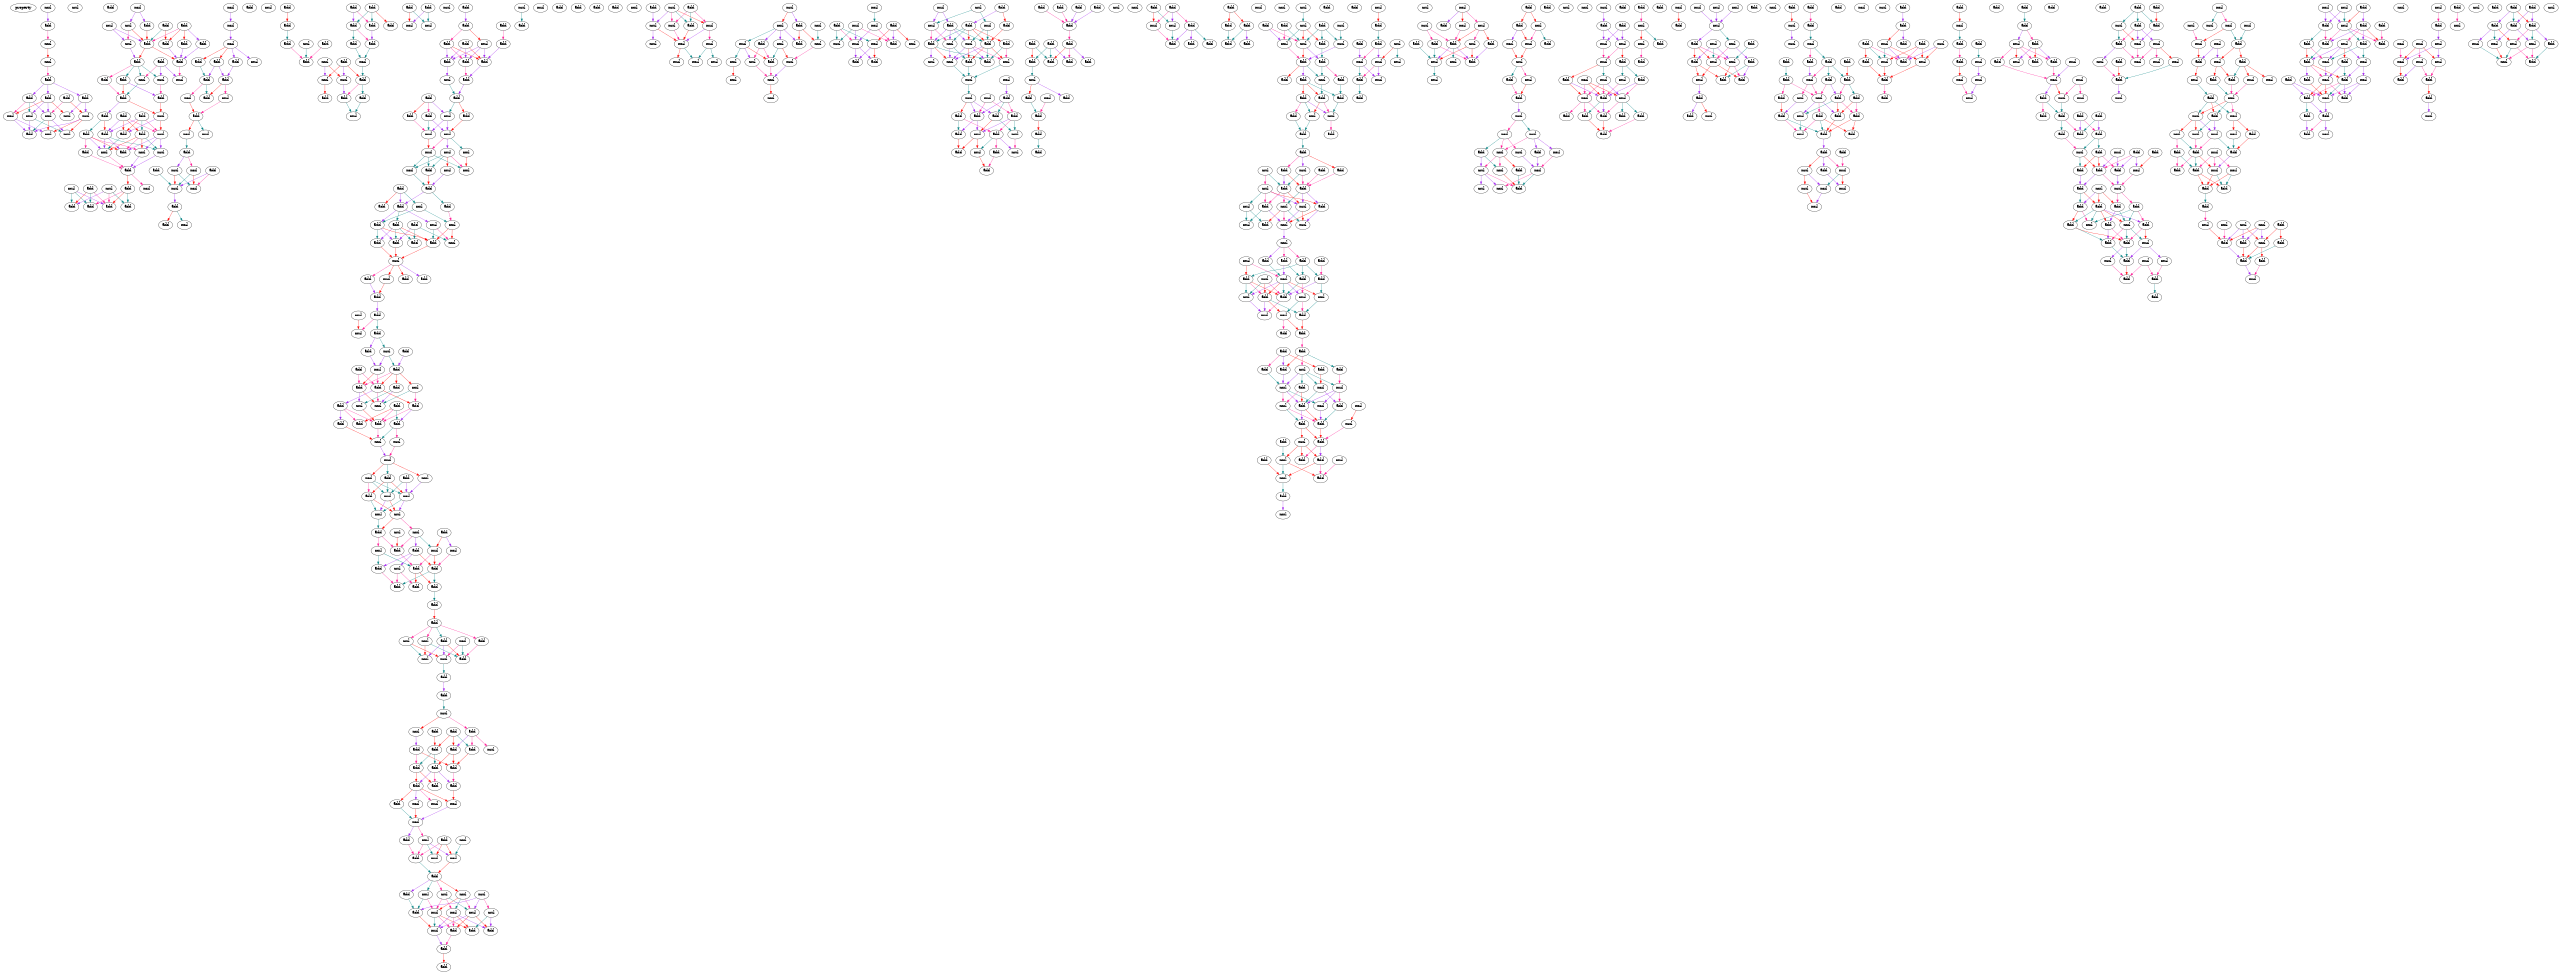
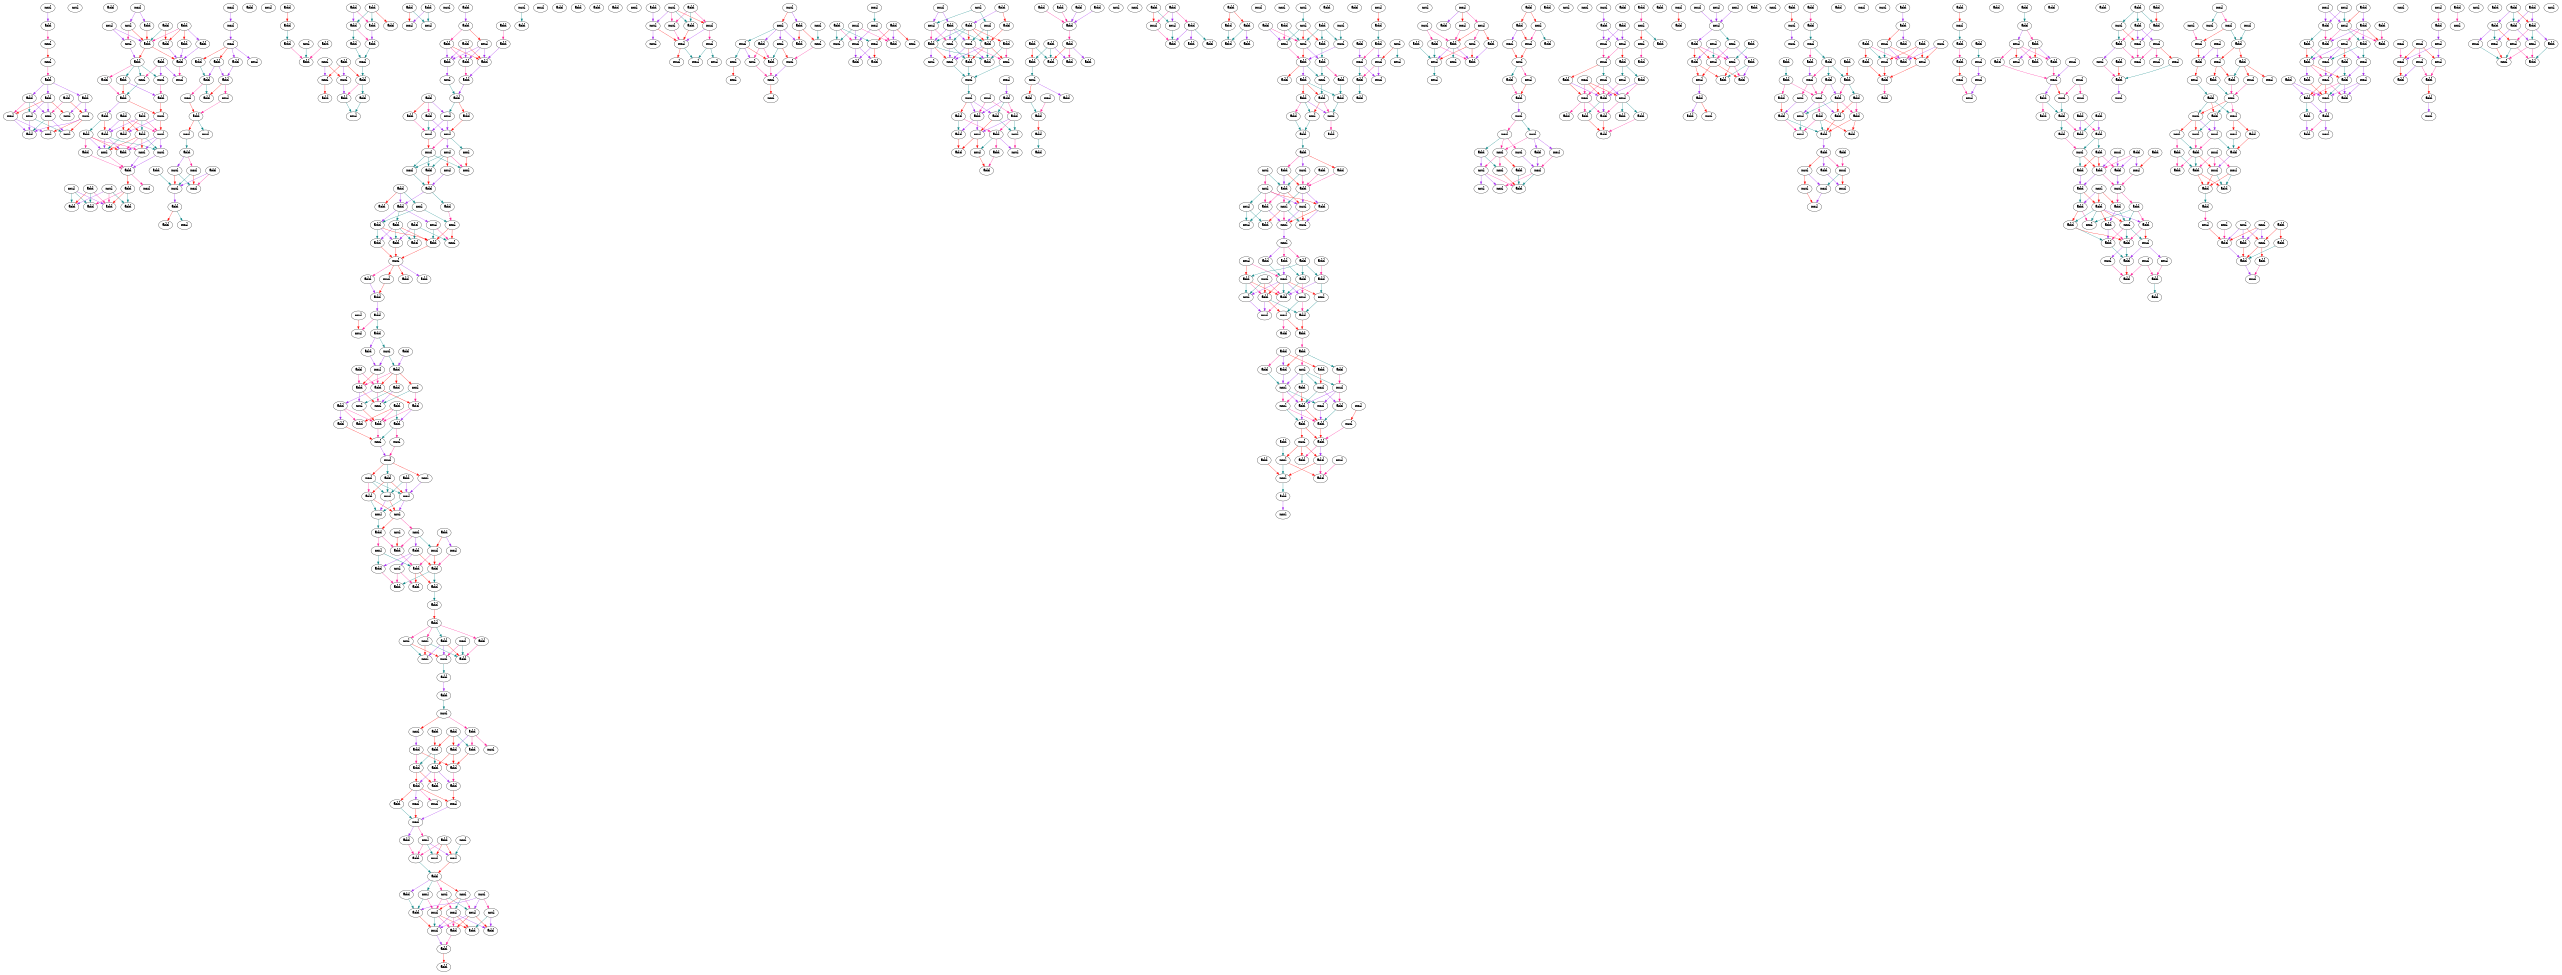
(23, 8) -> none
